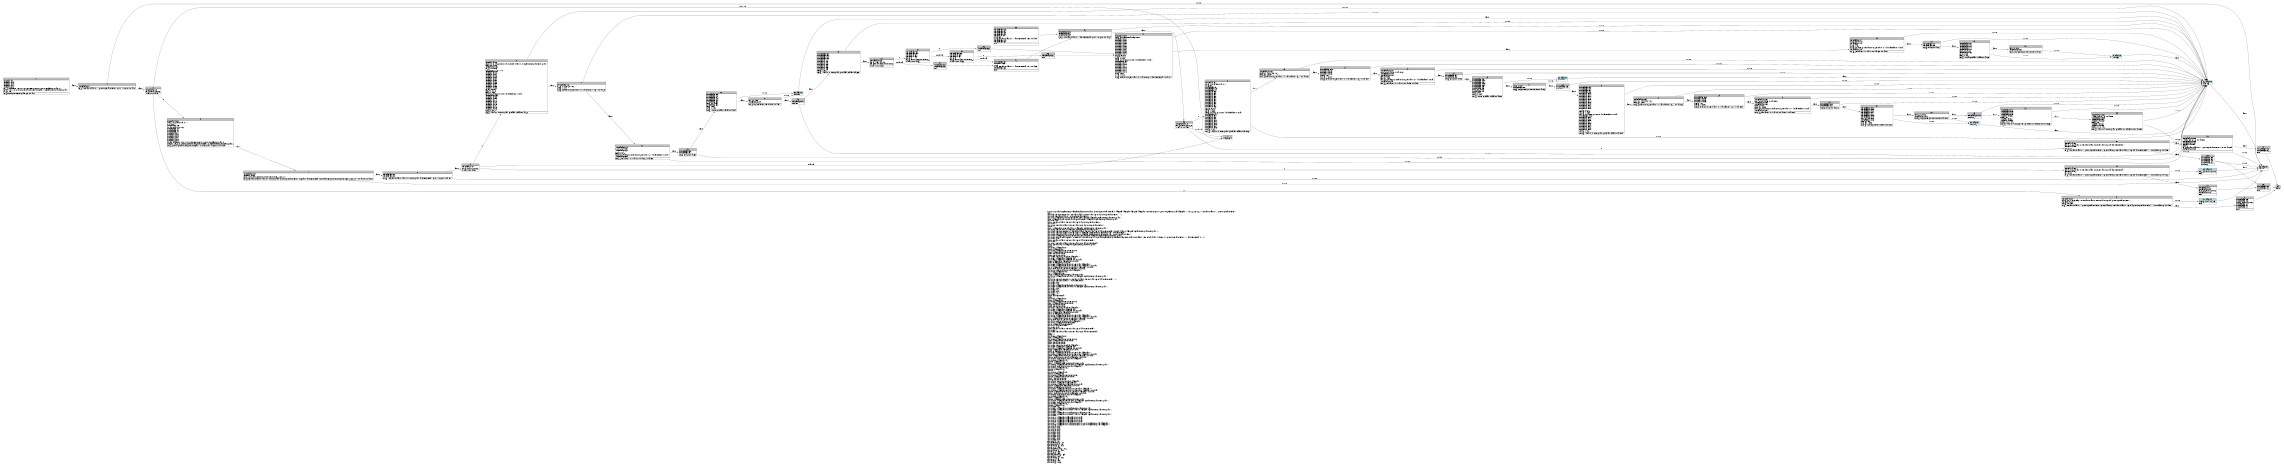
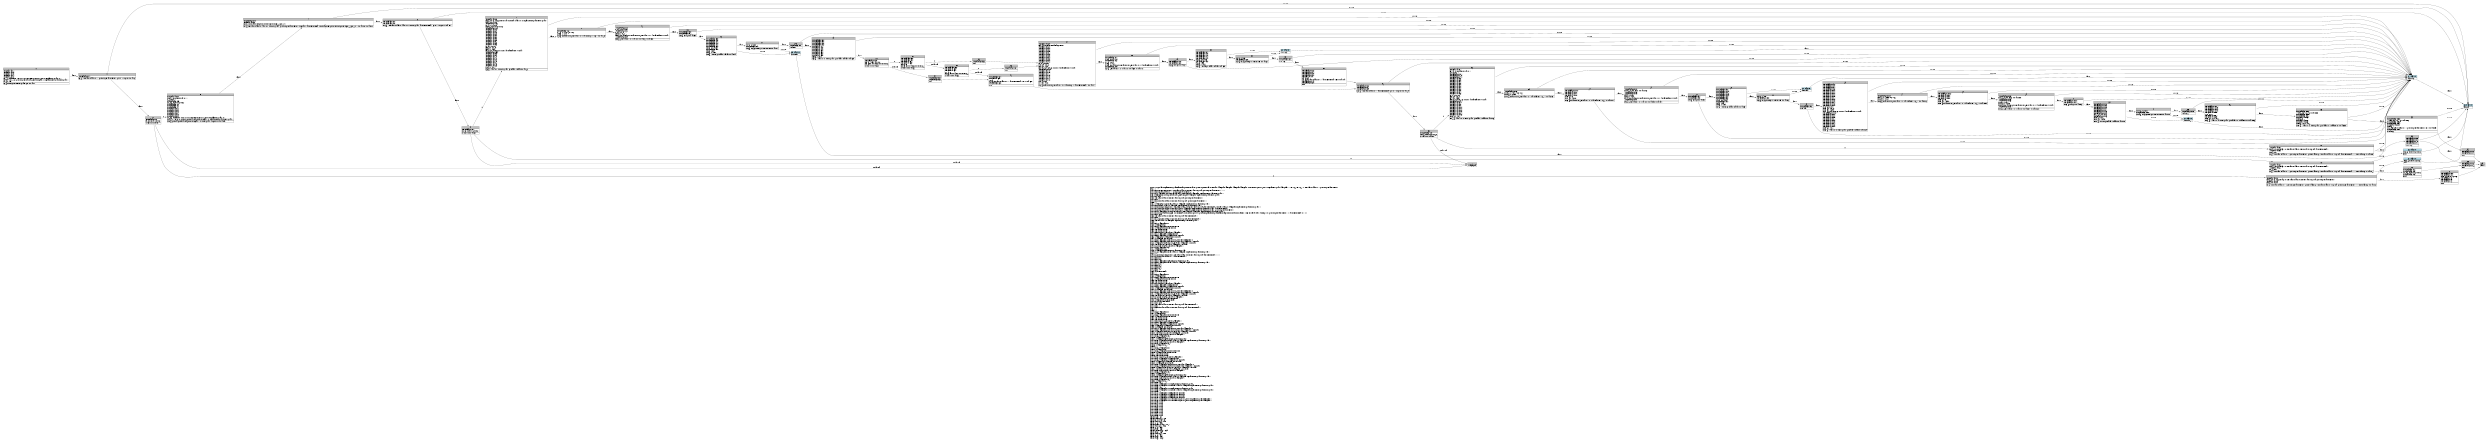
none -> (1286, 59)
